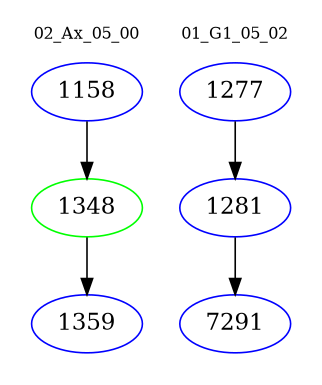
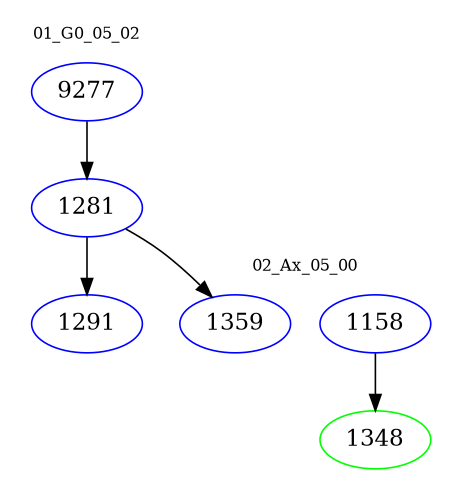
(235, 35) -> (87, 35)
(235, 92) -> (87, 92)
(87, 258) -> (178, 265)
(235, 324) -> (87, 324)
